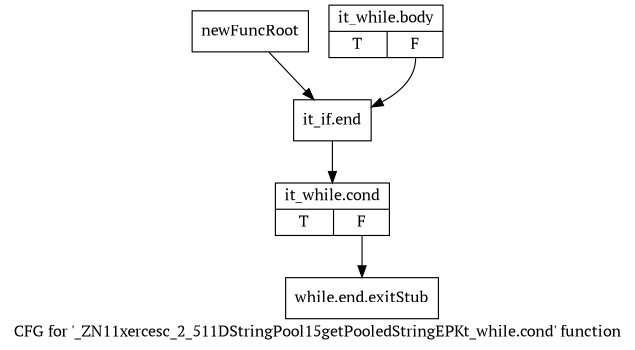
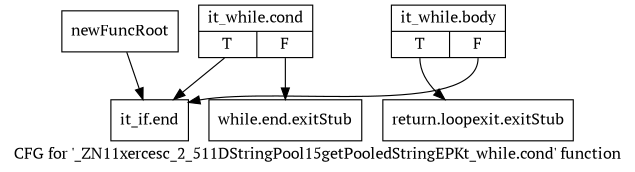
none -> (478, 120)
(332, 156) -> (203, 75)
